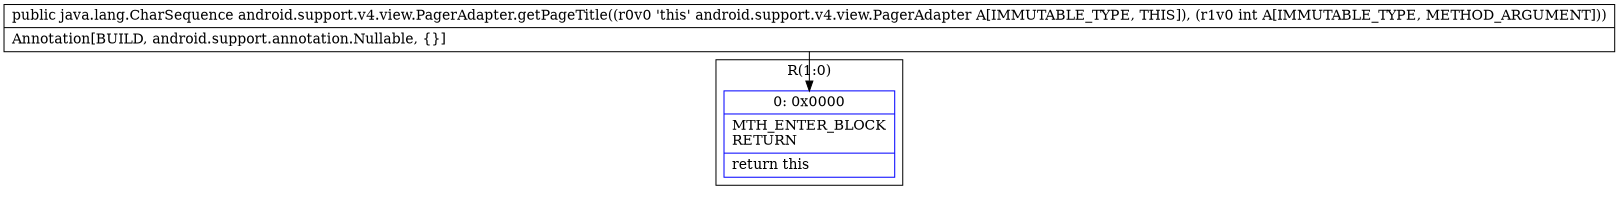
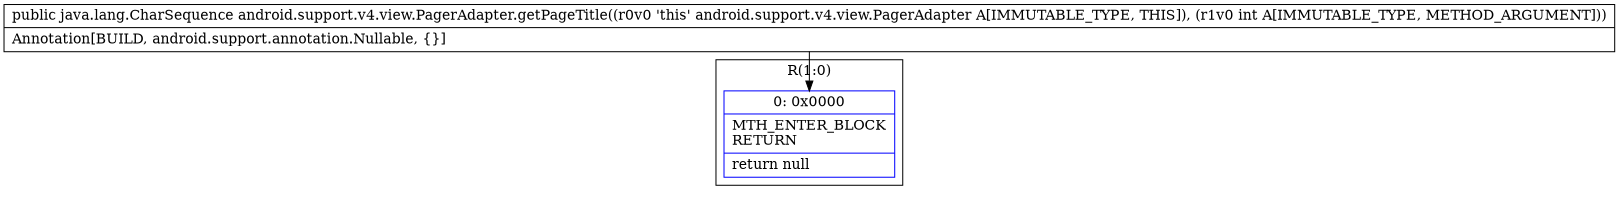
(771, 165) -> (771, 165)
